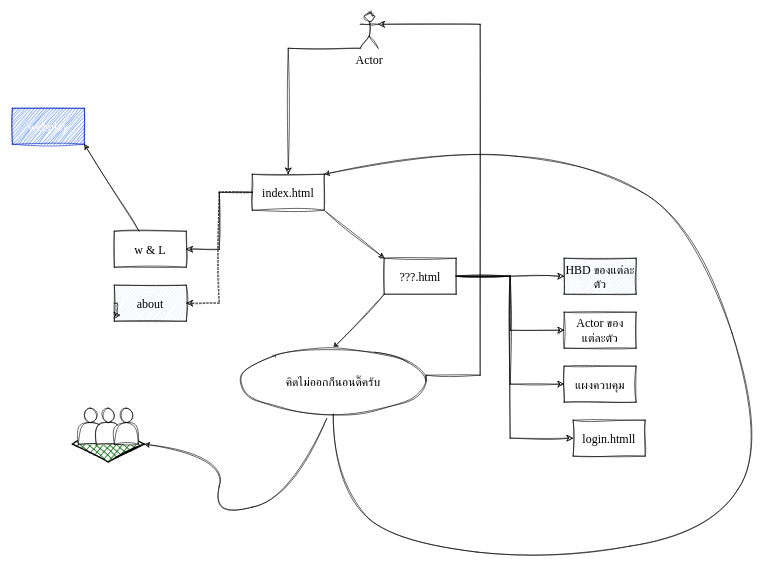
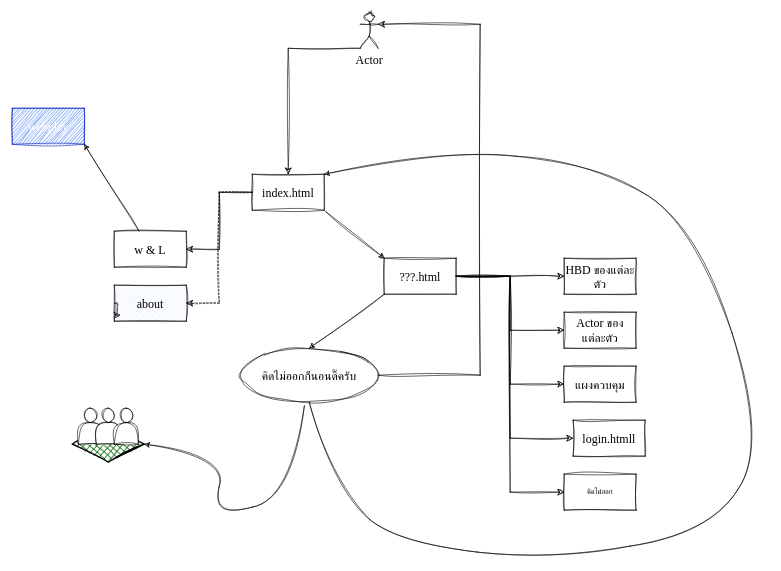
(600, 276) -> (600, 276)
(333, 381) -> (309, 375)
none -> (510, 475)
none -> (600, 492)
